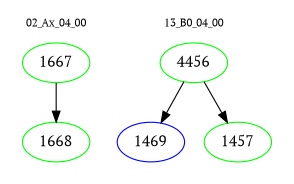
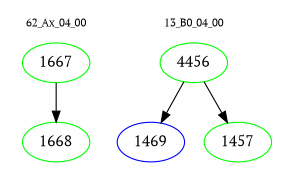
(56, 24) -> (56, 24)
